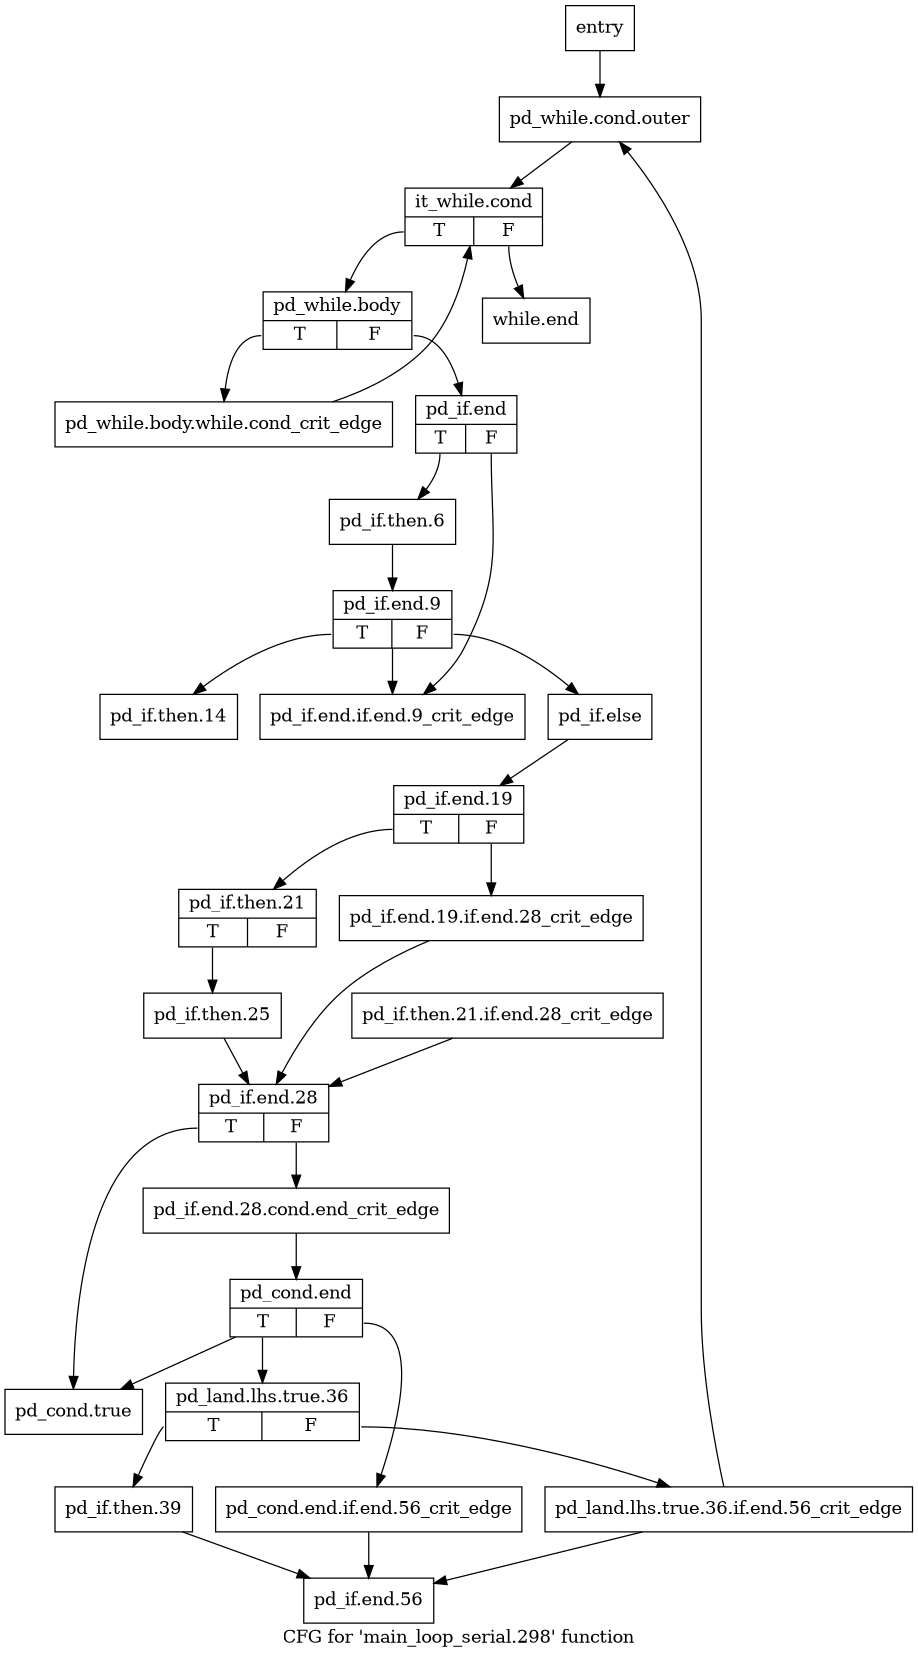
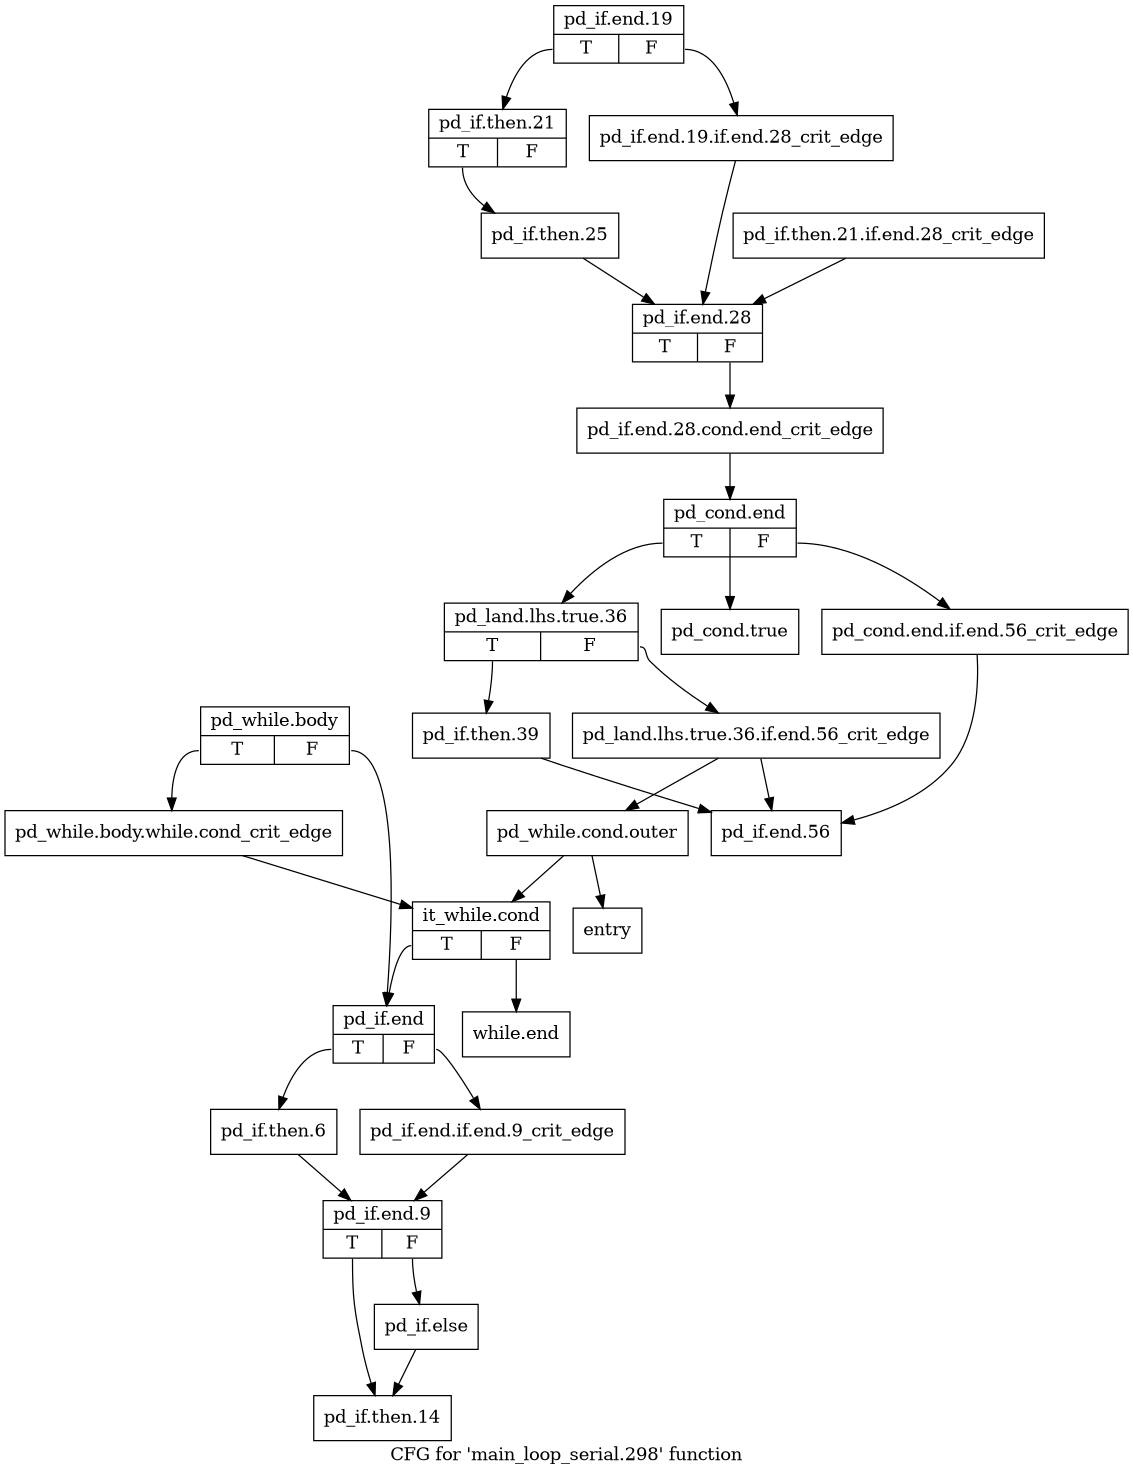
(600, 68) -> (596, 876)
(371, 248) -> (397, 963)
(392, 665) -> (446, 1173)
(539, 759) -> (407, 1367)
(95, 1226) -> none
